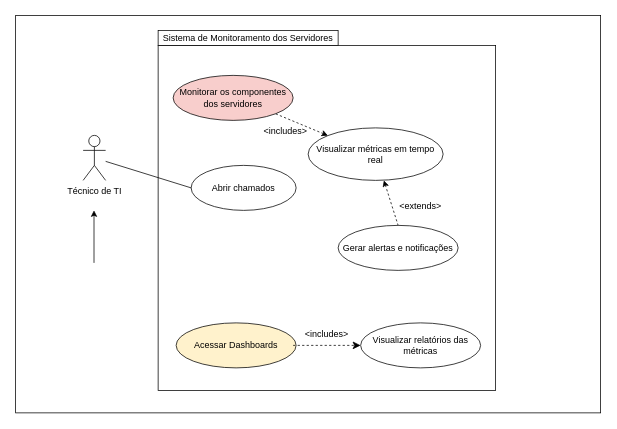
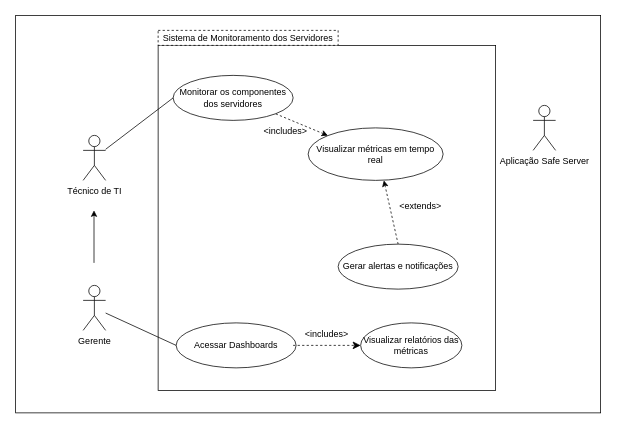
(248, 38) -> (248, 38)
(233, 98) -> (233, 98)
none -> (139, 124)
none -> (544, 128)
(148, 174) -> none
(243, 188) -> none
(398, 248) -> (398, 267)
none -> (94, 308)
none -> (140, 329)
(236, 345) -> (236, 345)
(420, 345) -> (411, 345)
